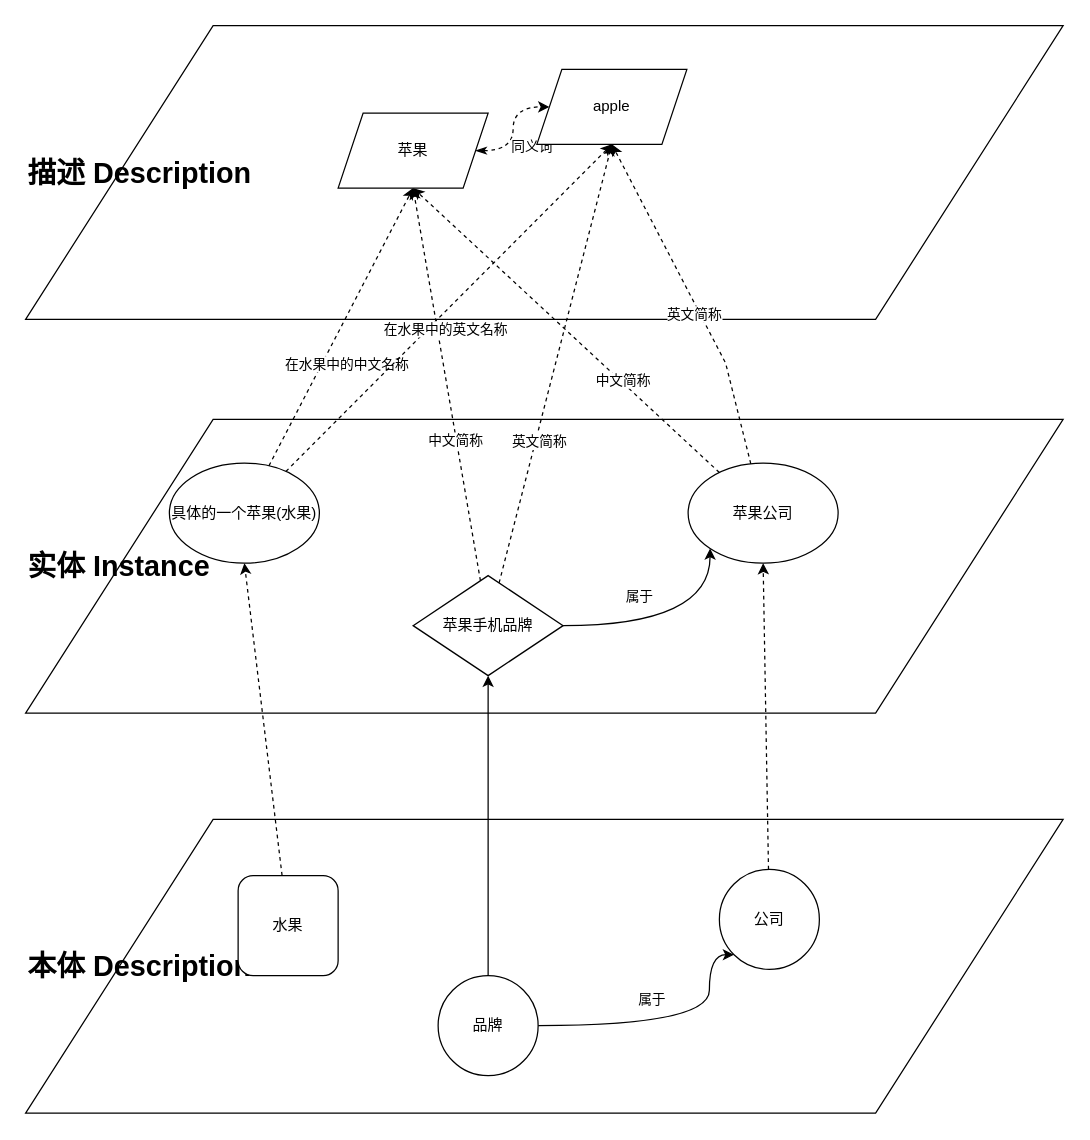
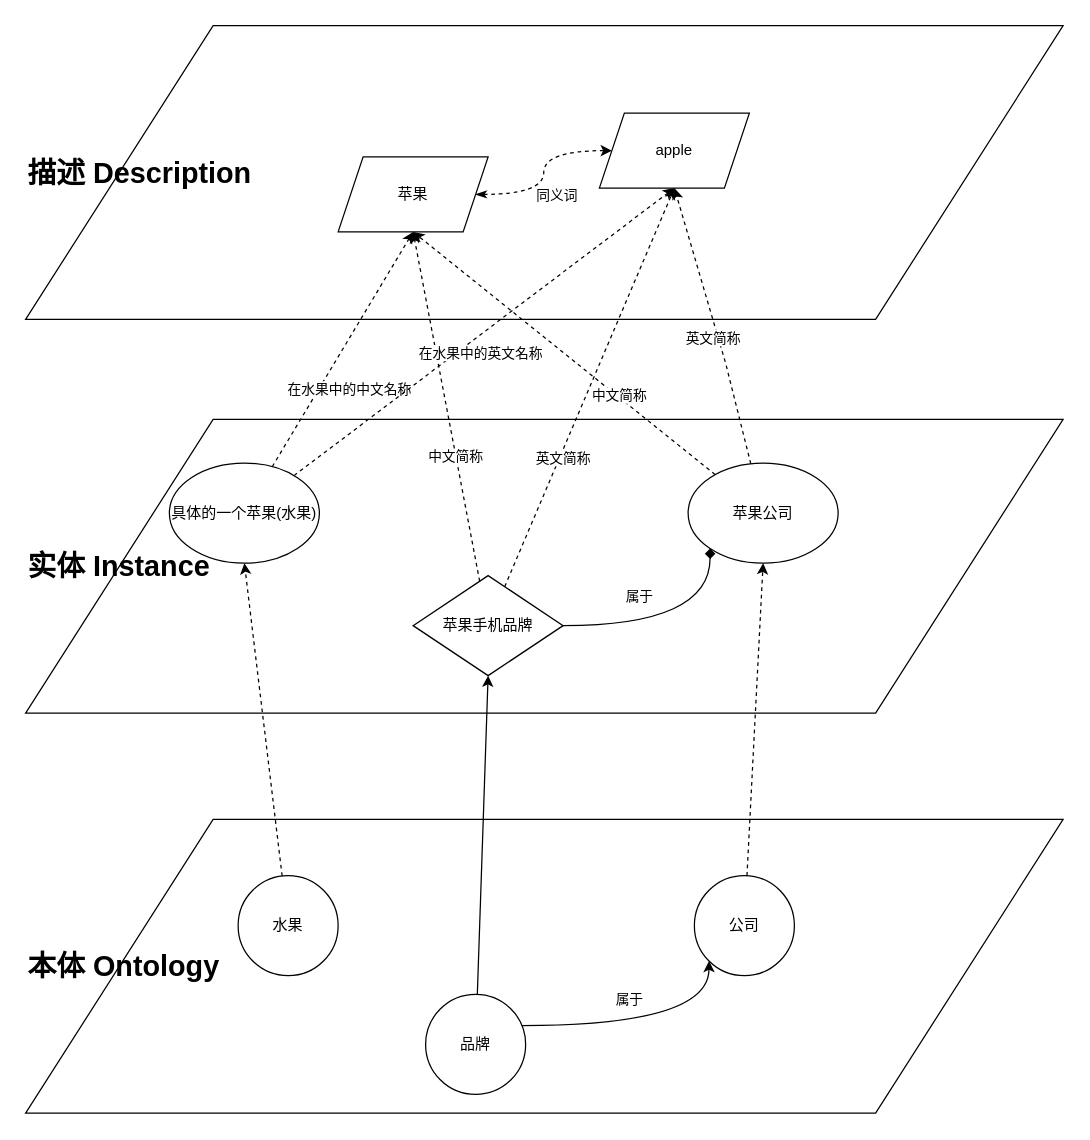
(612, 107) -> (674, 151)
(413, 151) -> (413, 194)
(710, 558) -> (710, 559)
(769, 919) -> (744, 926)
(288, 926) -> (288, 926)
(88, 967) -> (77, 967)
(488, 1026) -> (476, 1044)
